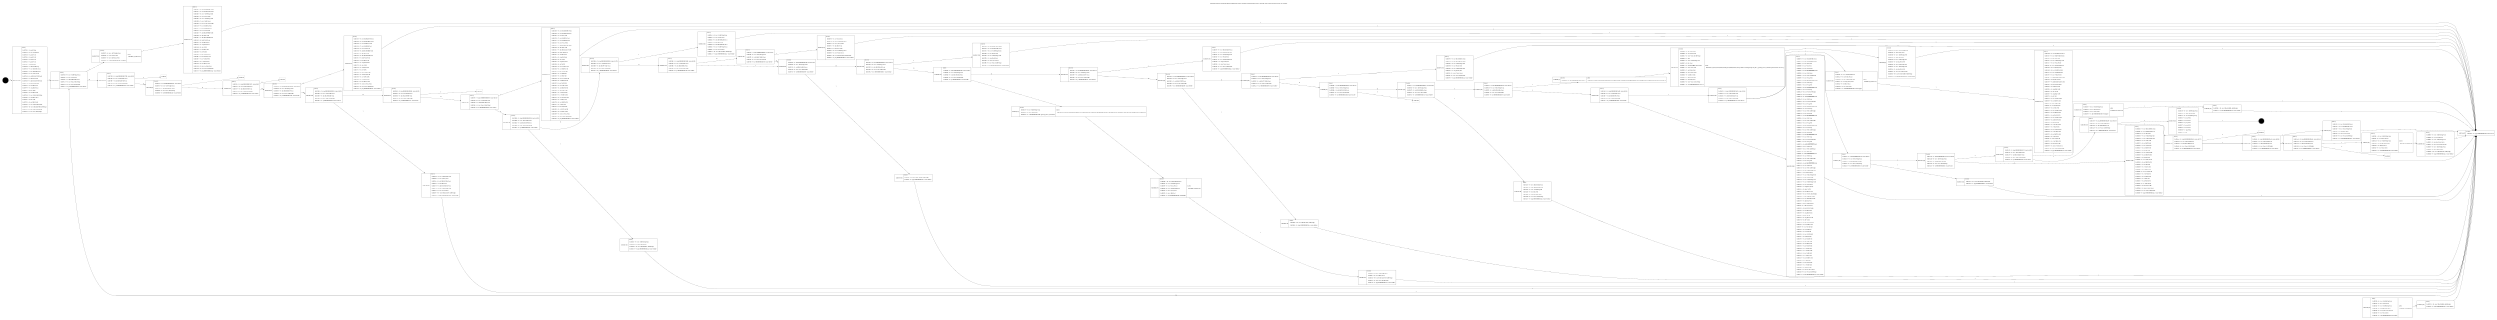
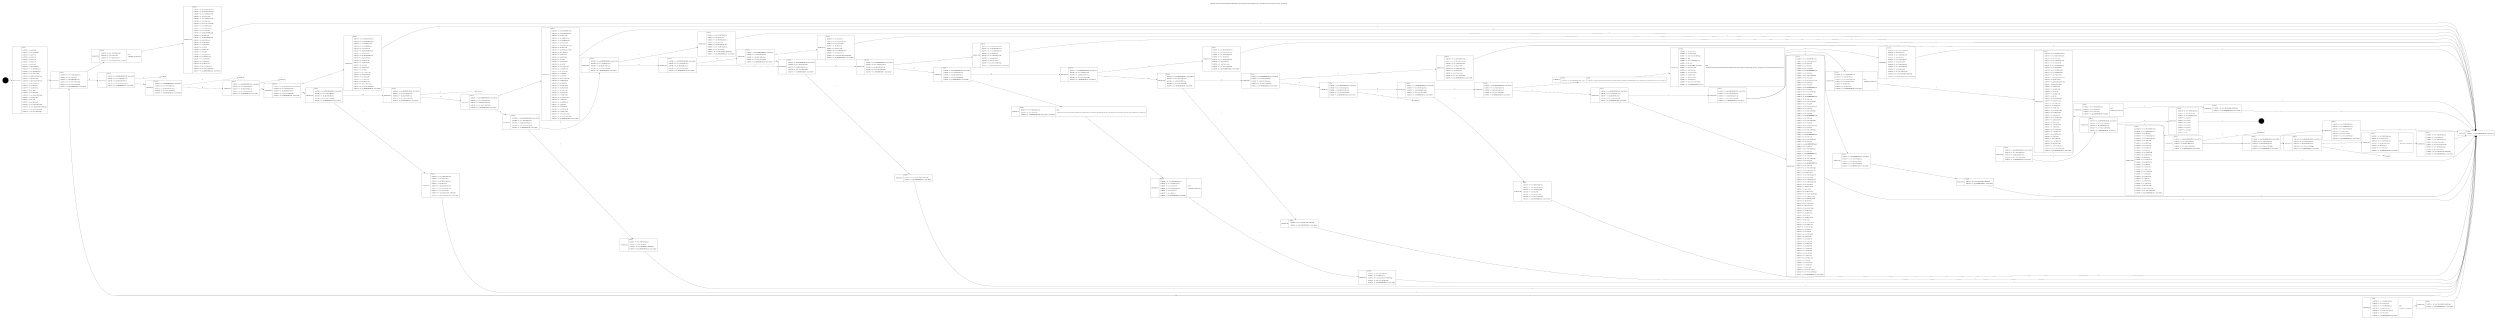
(1936, 161) -> none
